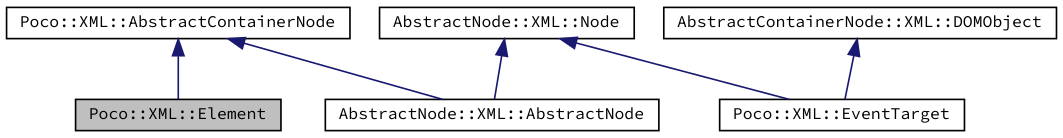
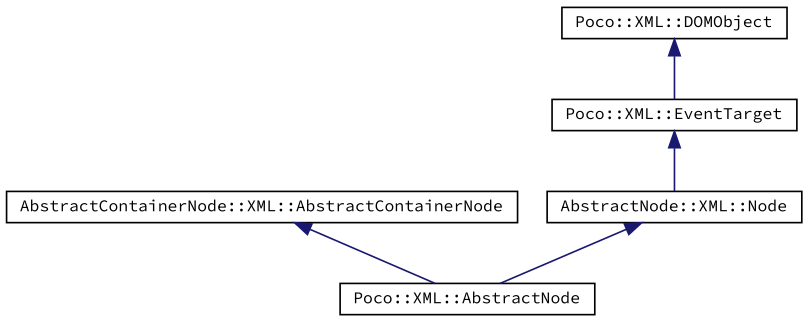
(178, 23) -> (262, 207)
(860, 23) -> (674, 23)
(683, 71) -> (674, 170)
(178, 115) -> none
(492, 115) -> (467, 299)
